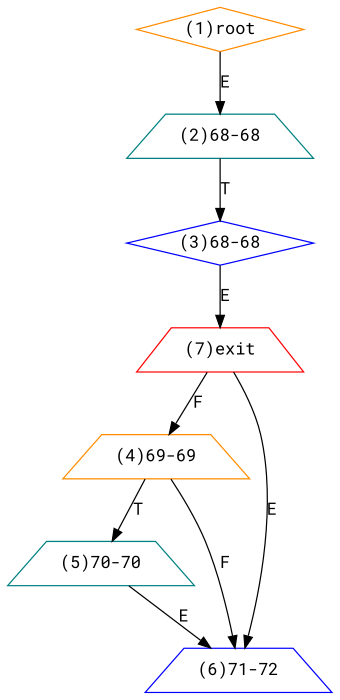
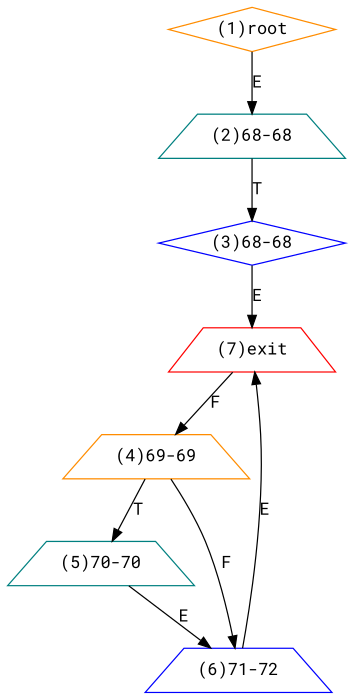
(267, 502) -> (259, 517)
